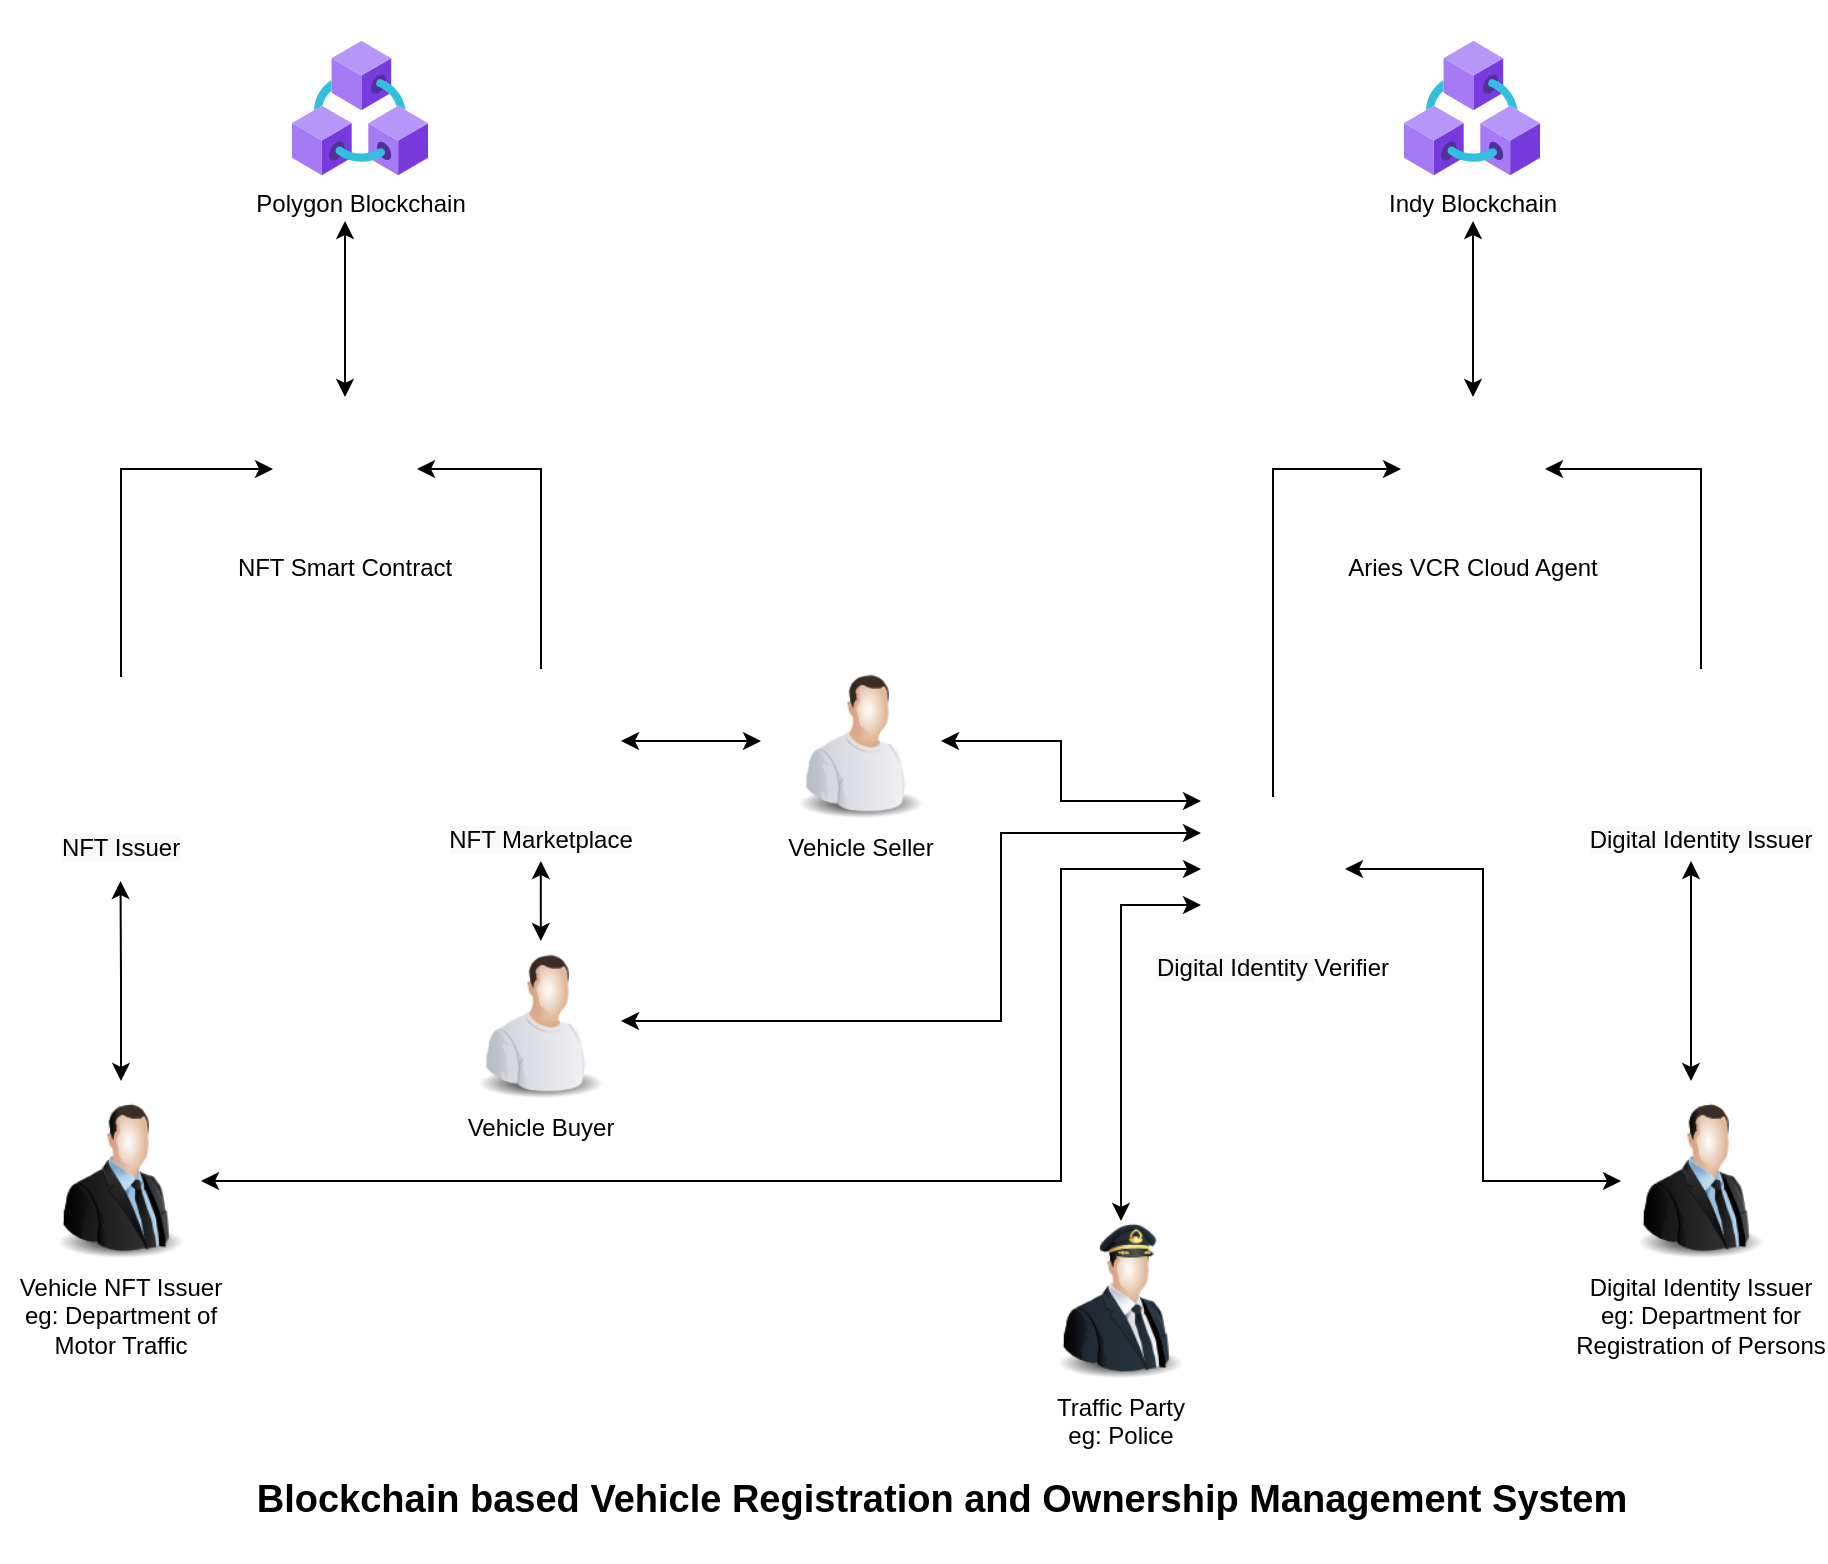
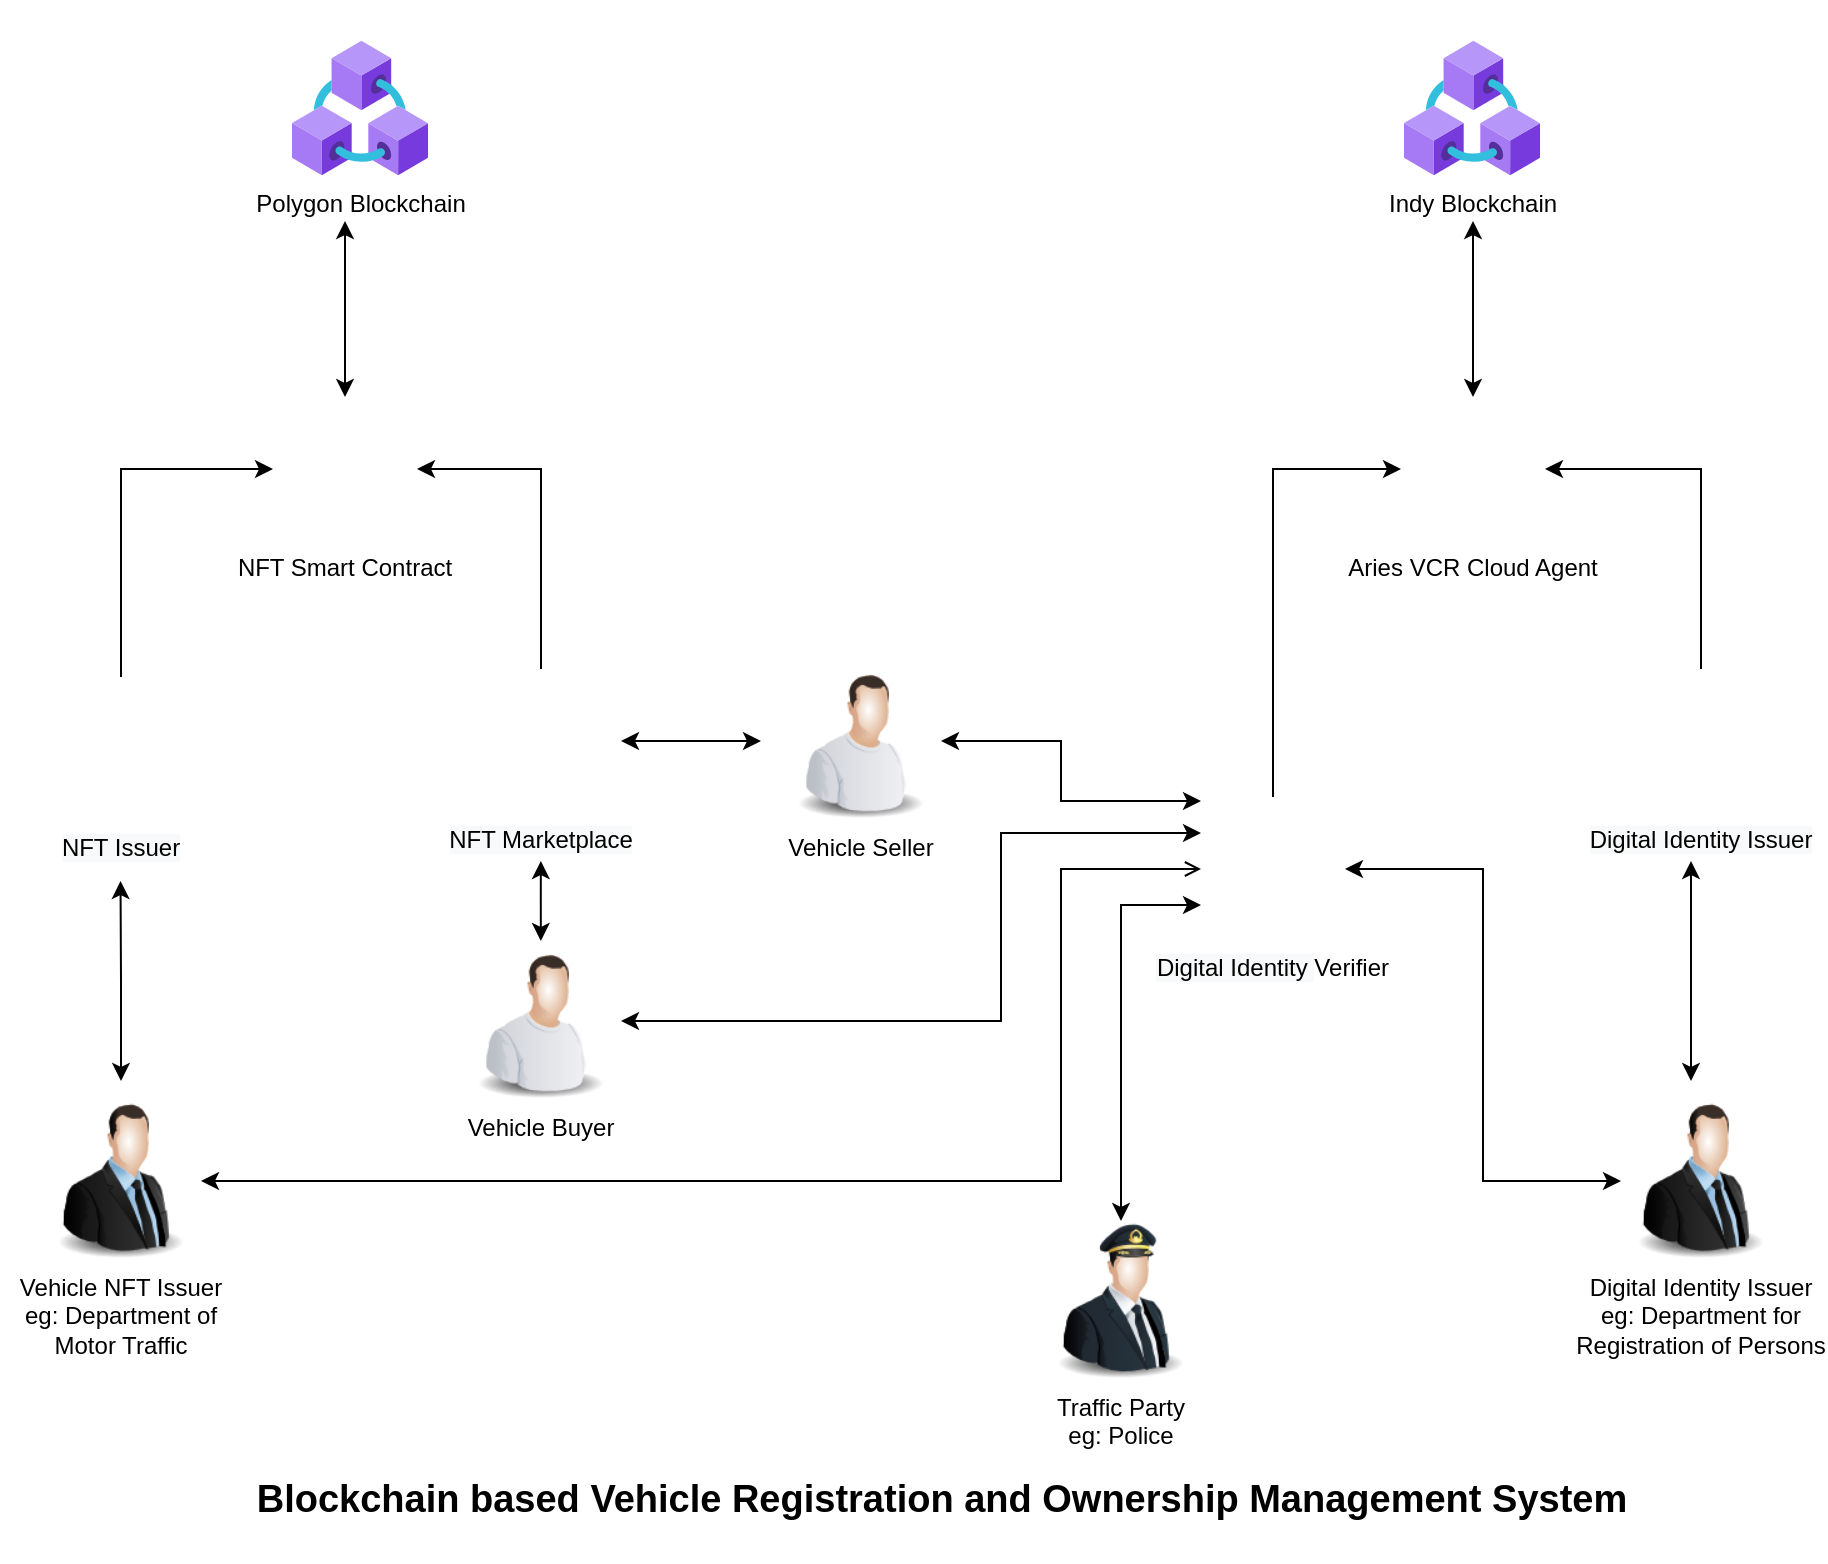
(1186, 869) -> (1188, 869)
